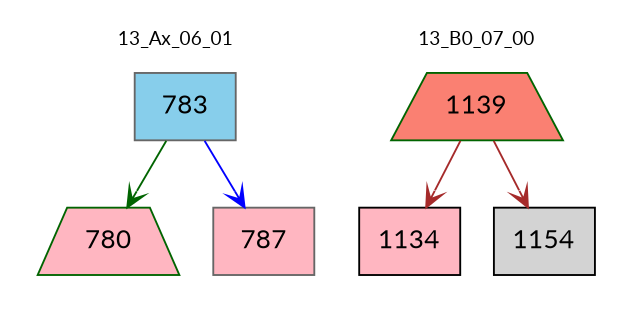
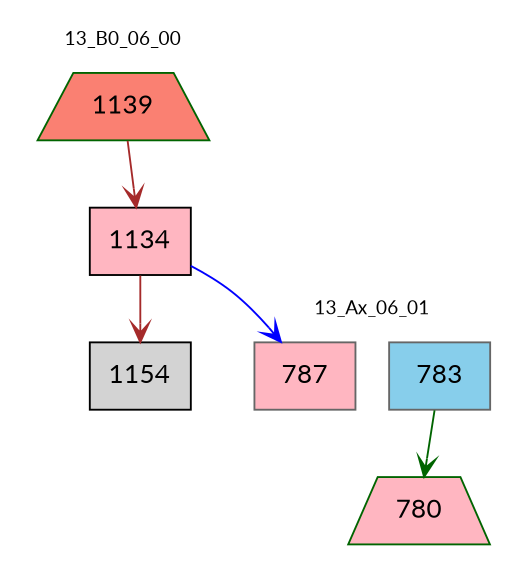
(477, 40) -> (123, 40)
(220, 166) -> (213, 278)
(506, 166) -> (140, 300)
